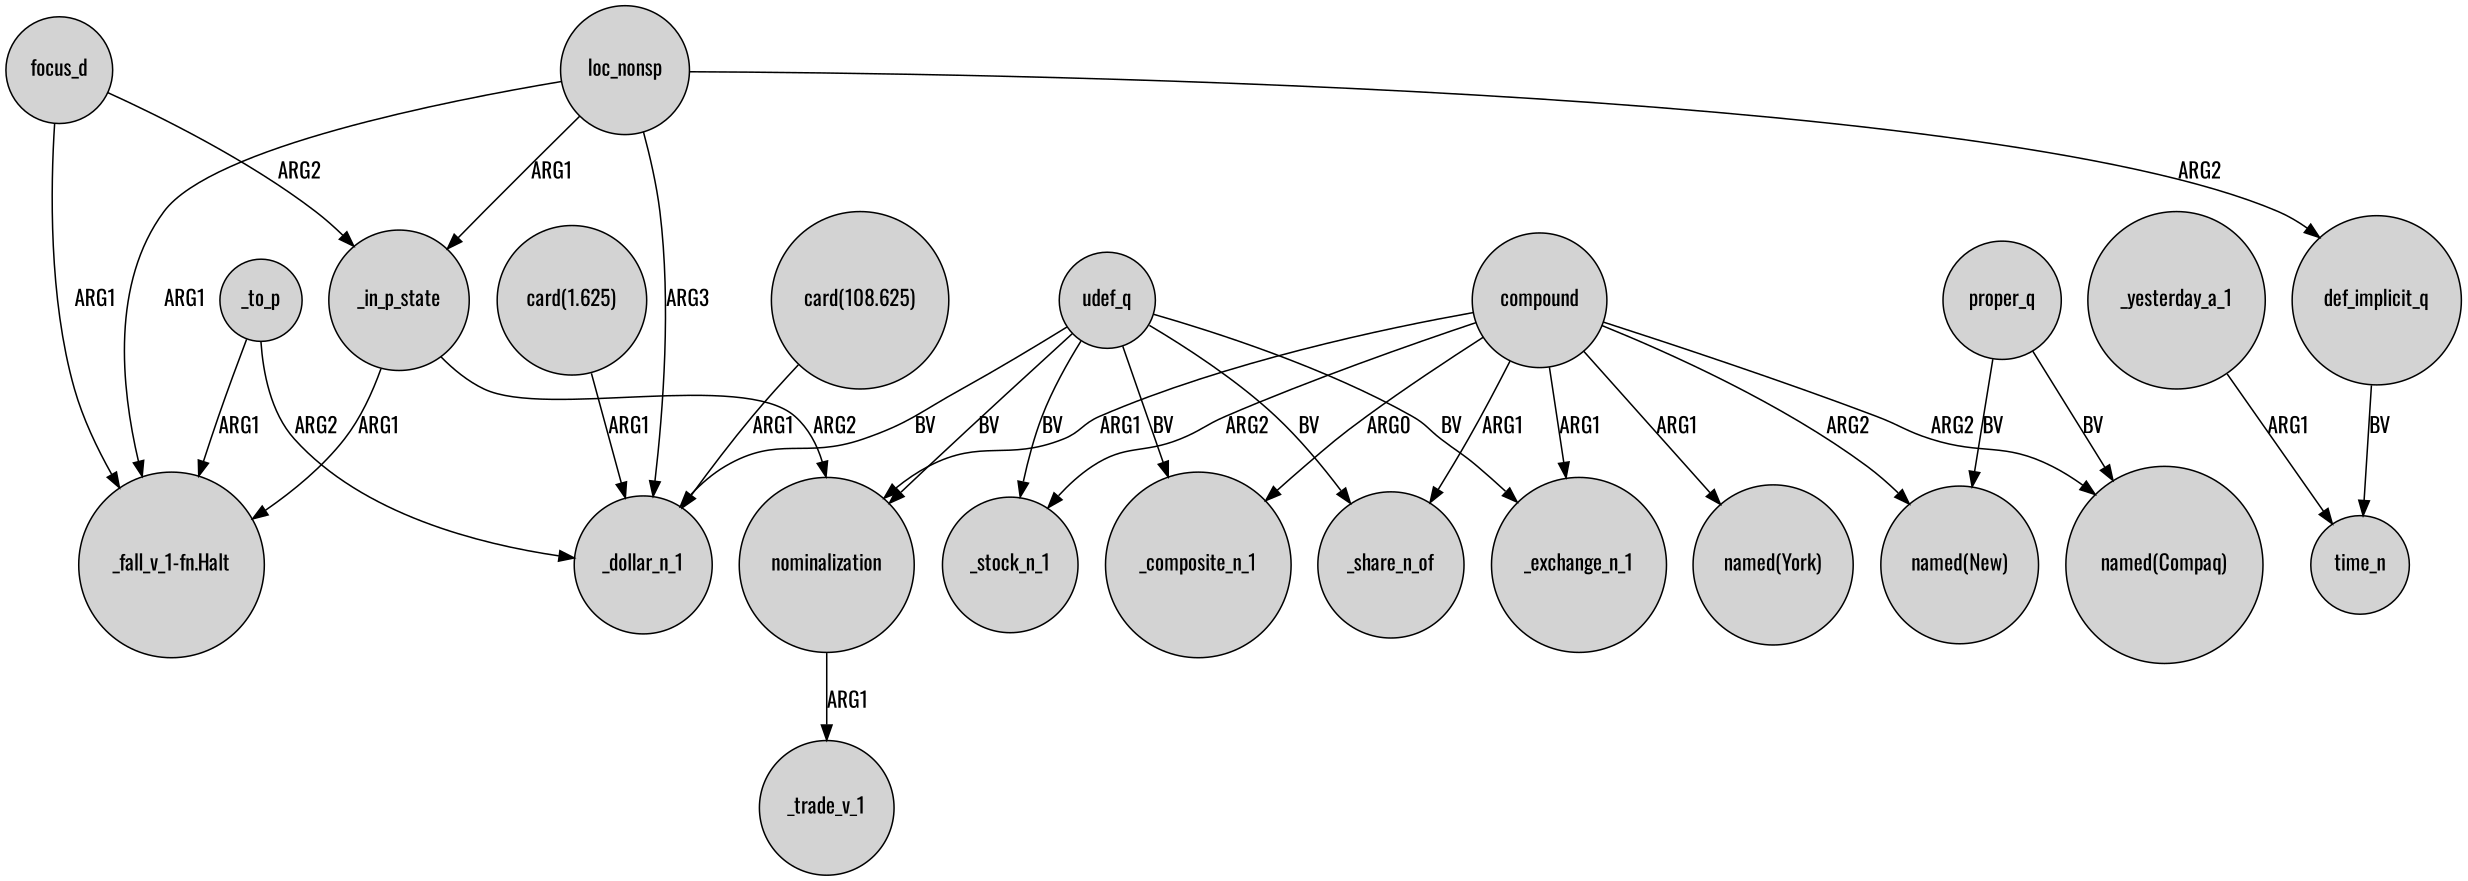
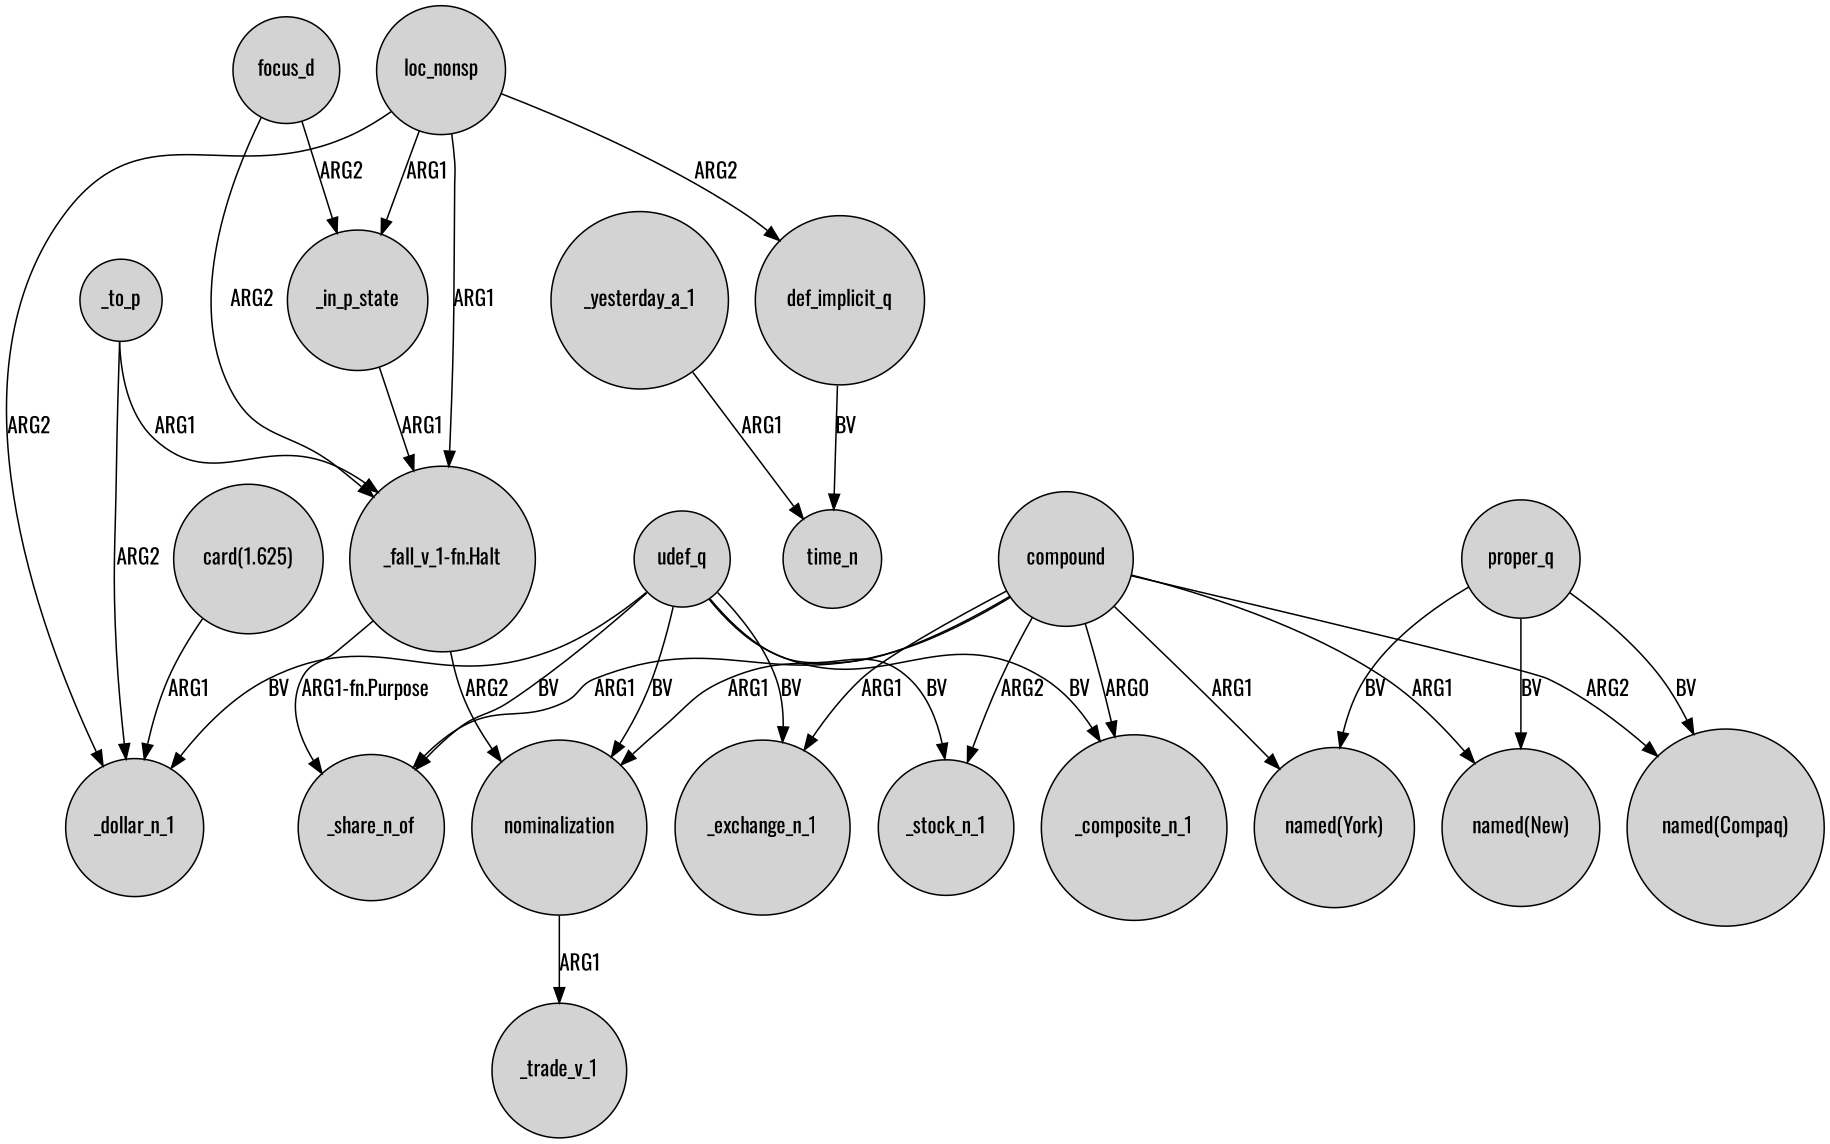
(96, 300) -> (252, 300)
(688, 300) -> (29, 428)
(860, 300) -> none
(641, 397) -> (466, 703)
(1848, 428) -> (1433, 690)
none -> (1390, 647)
none -> (303, 676)
